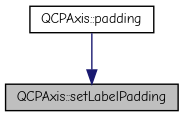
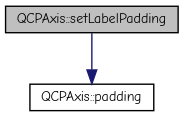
(92, 51) -> (92, 51)
